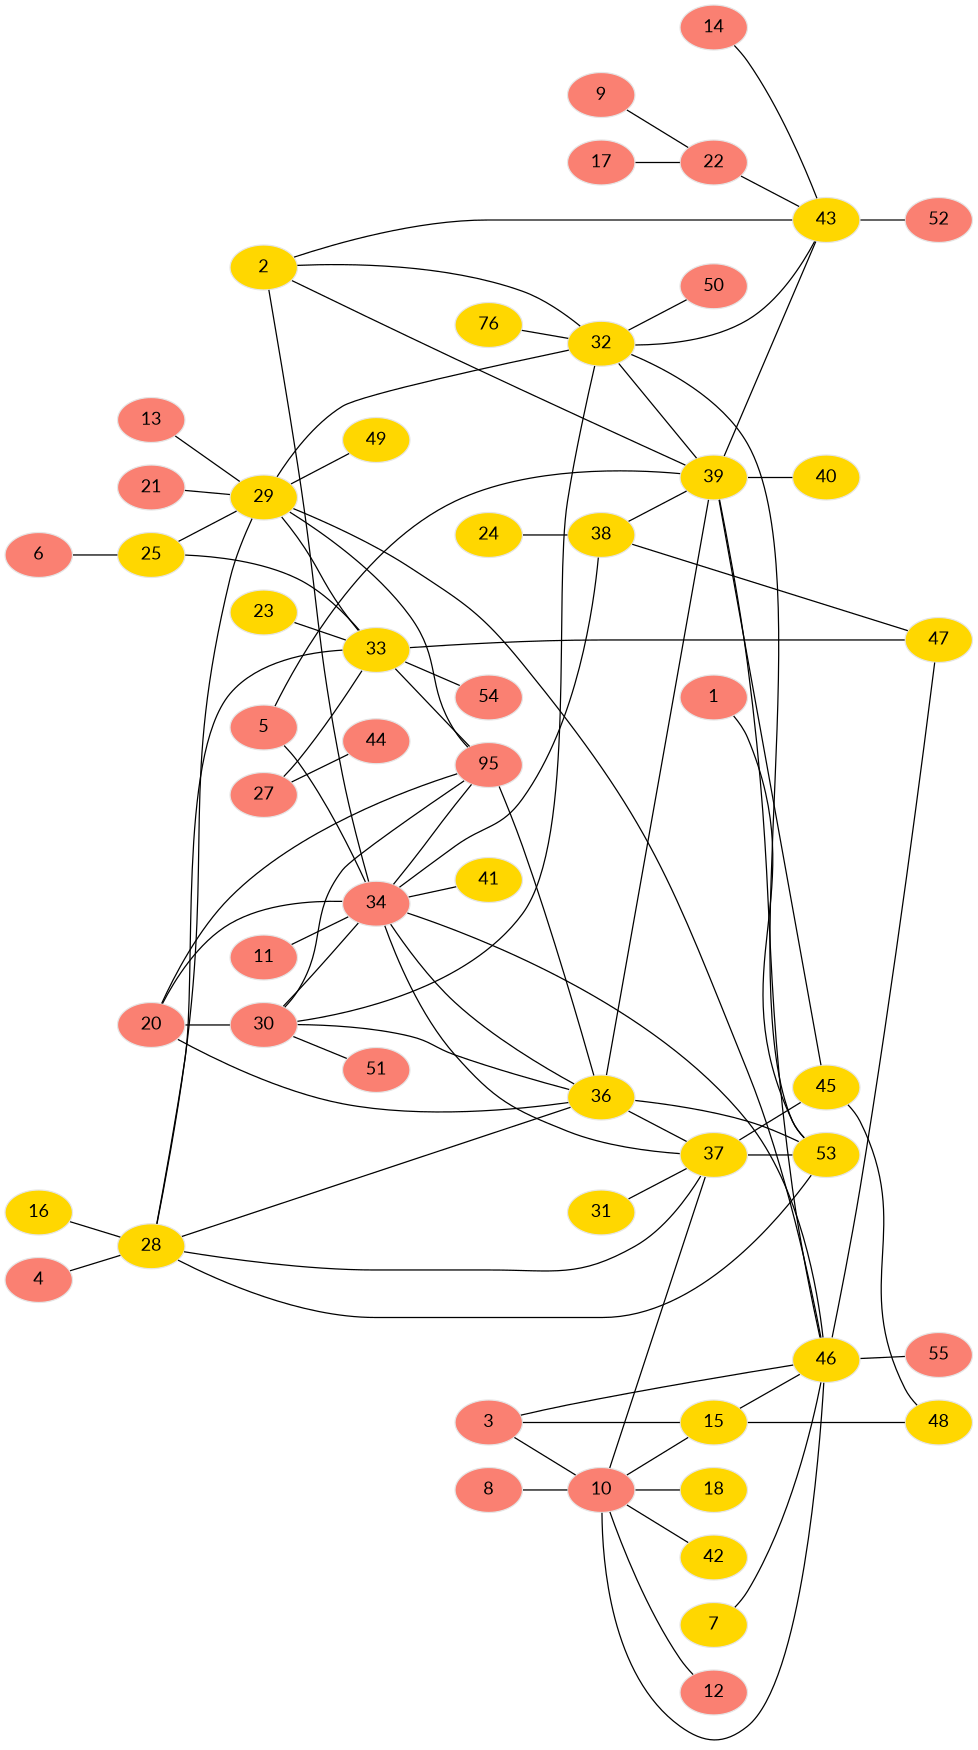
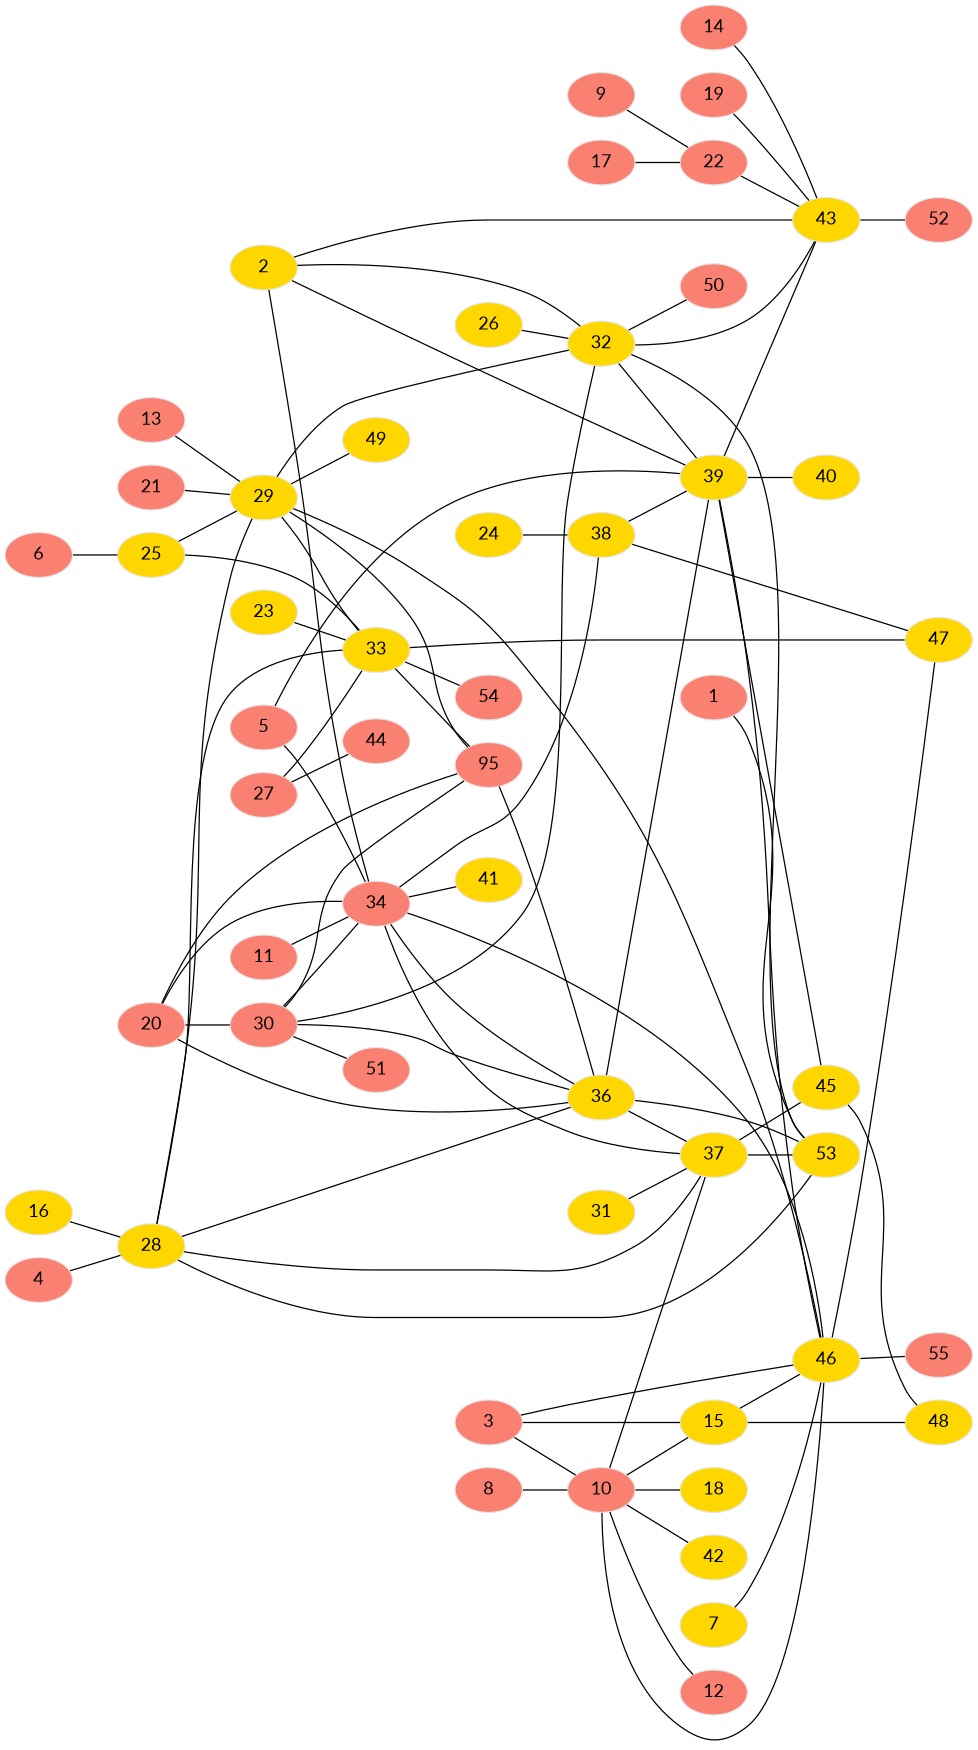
none -> (714, 95)
(489, 325) -> (489, 325)
(433, 834) -> none
